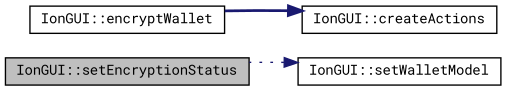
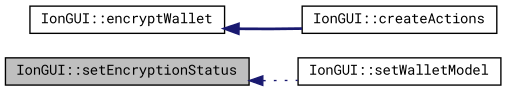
(257, 11) -> (270, 29)
(267, 62) -> (280, 81)
